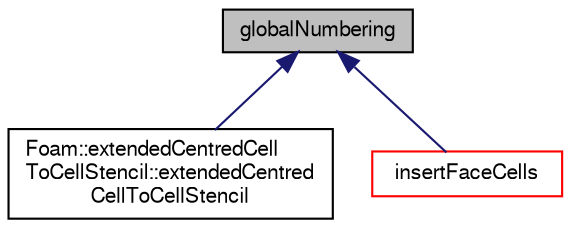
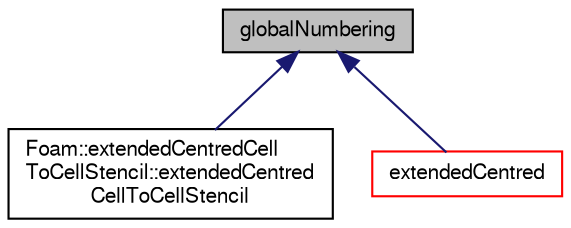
(467, 174) -> (467, 174)
